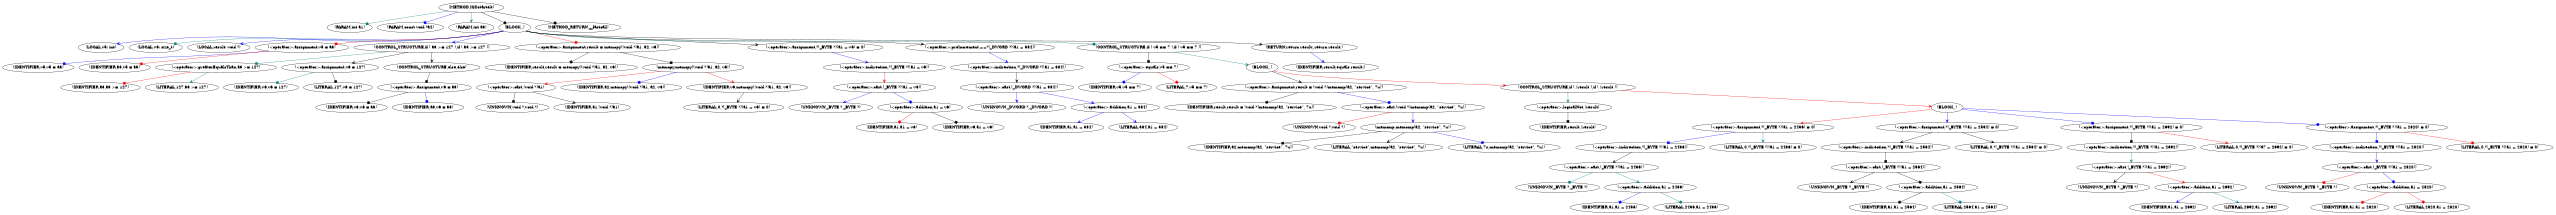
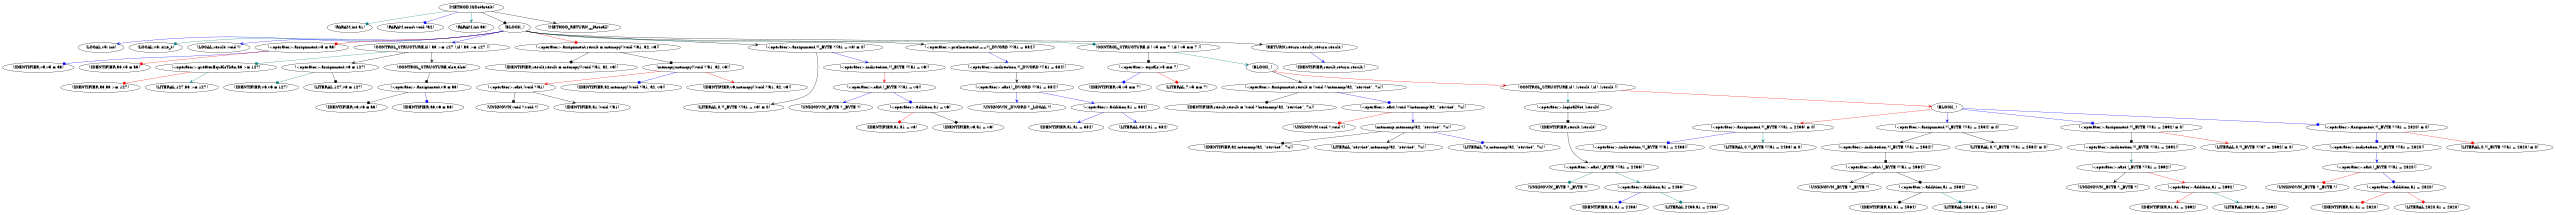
(522, 17) -> (522, 17)
(1331, 68) -> (1331, 68)
(741, 96) -> (811, 91)
(1017, 108) -> (1017, 108)
(1623, 157) -> (1572, 150)
(2186, 197) -> (2186, 197)
